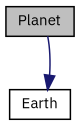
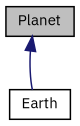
(50, 56) -> (30, 71)
